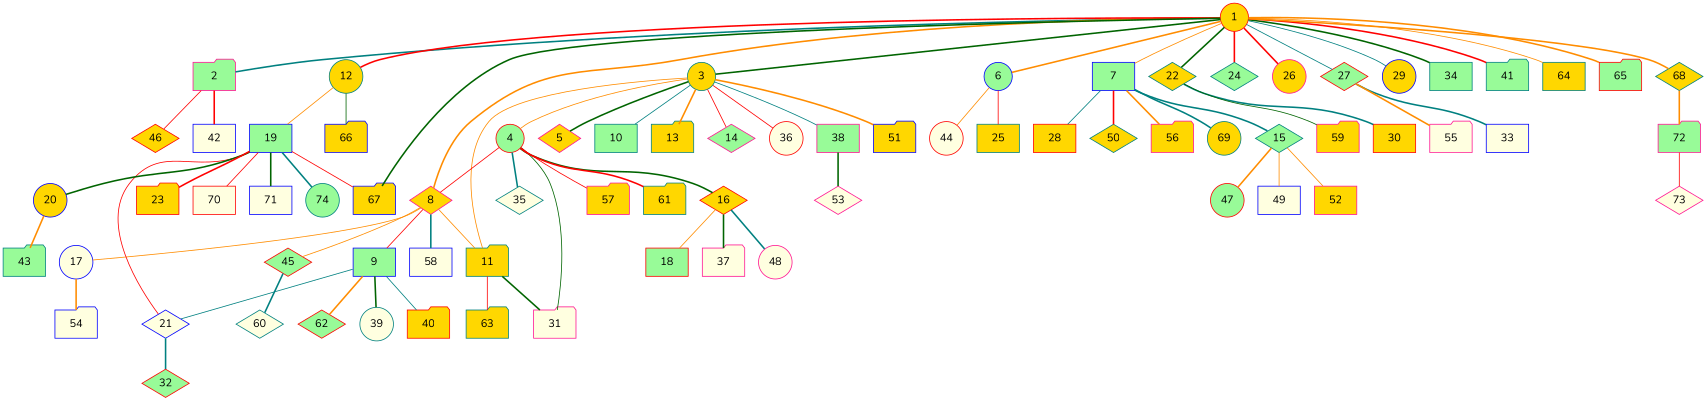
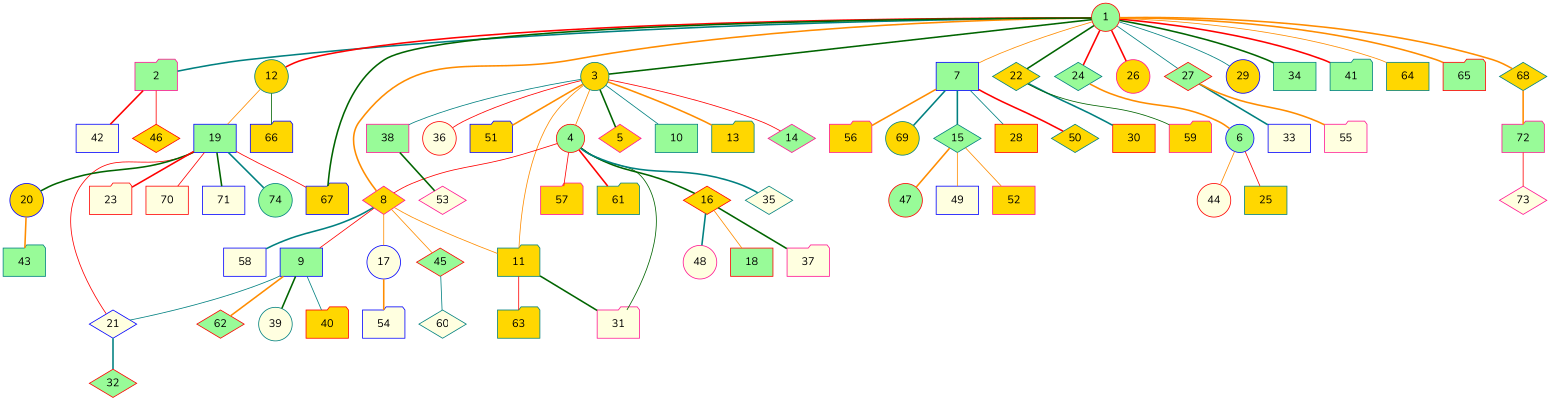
(1234, 17) -> (1106, 17)
(1116, 47) -> (1160, 105)
(158, 200) -> (111, 200)
(272, 298) -> (441, 293)
